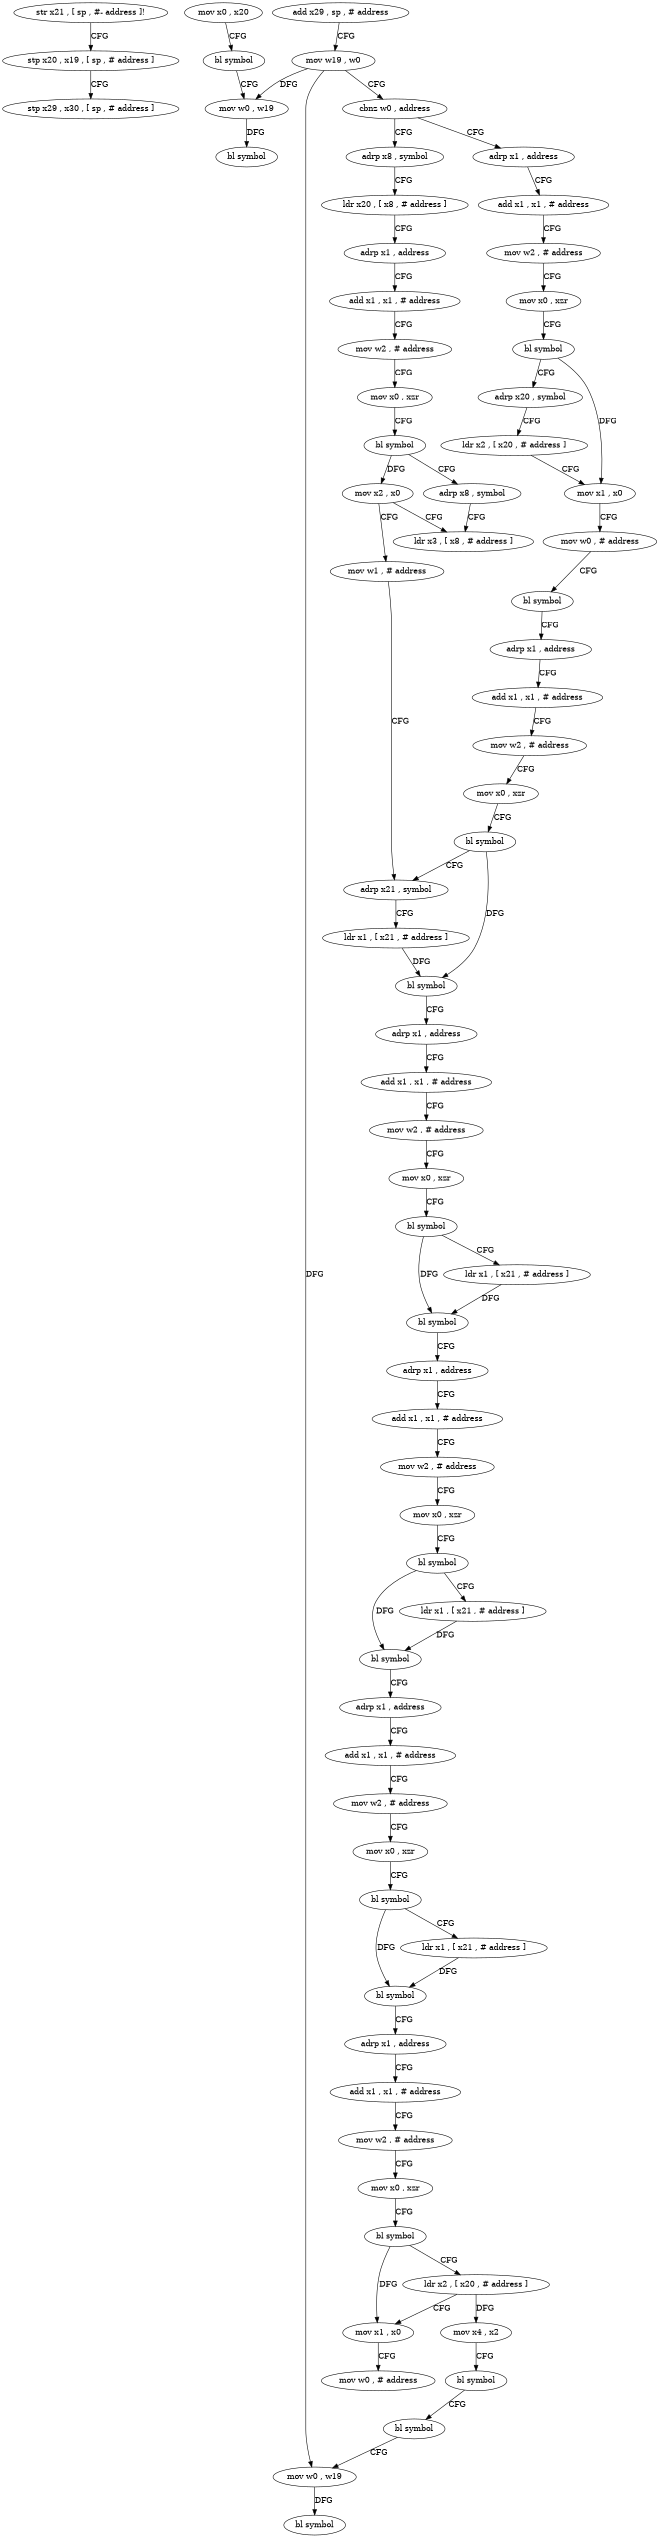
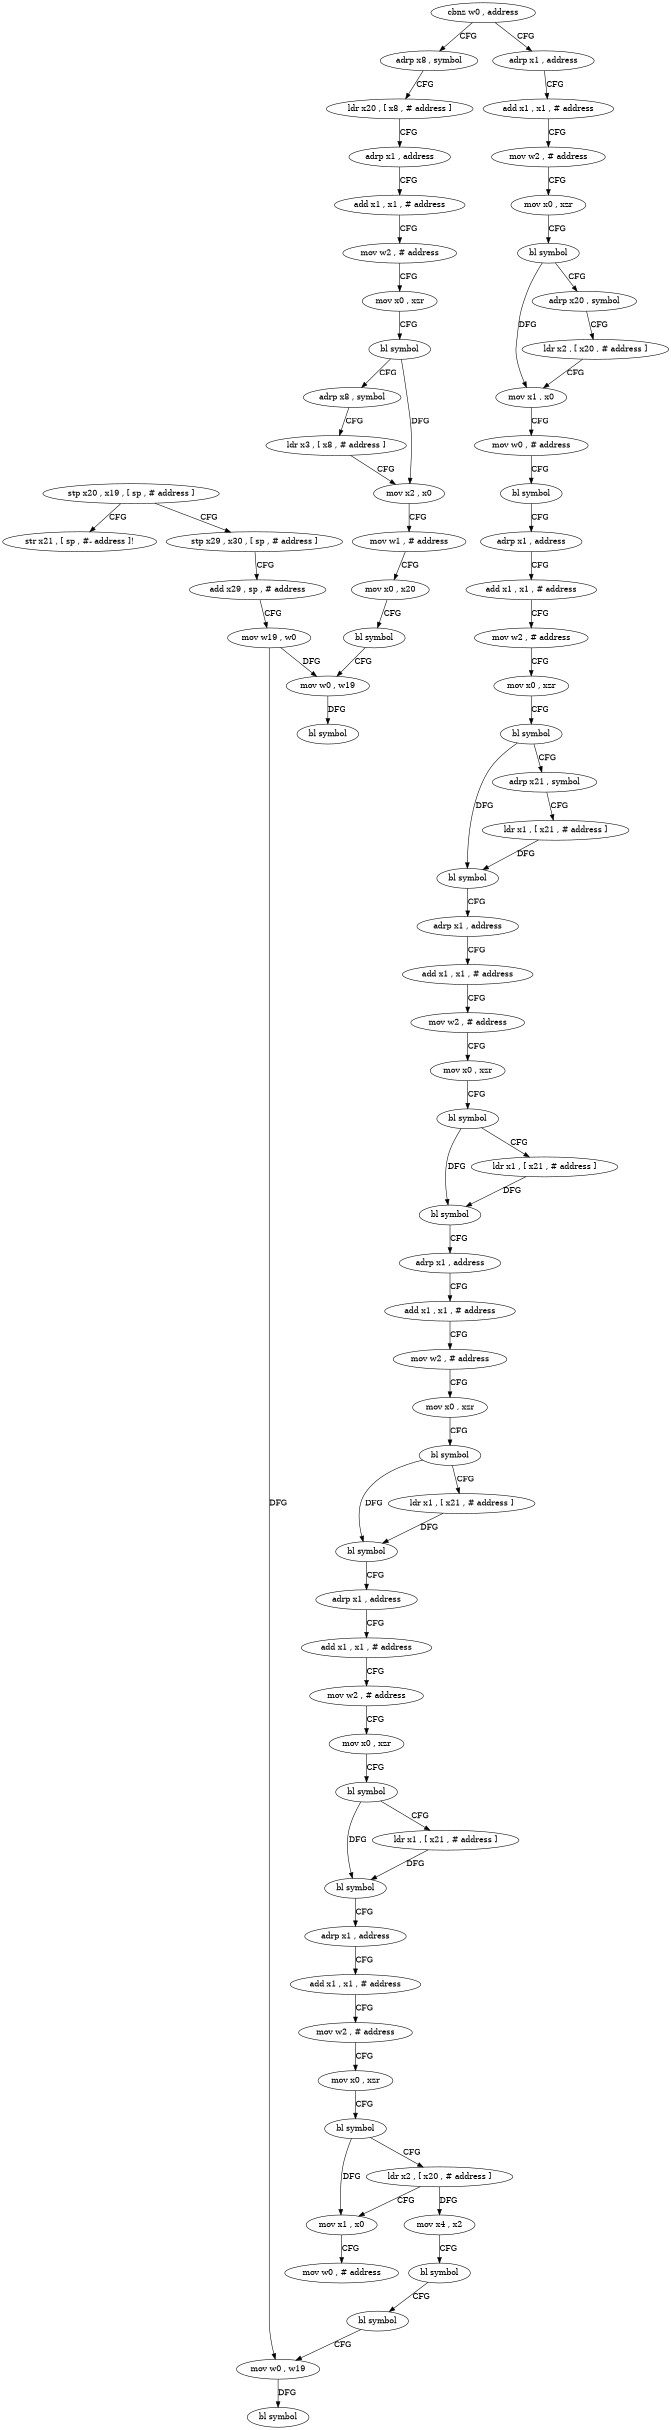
(91, 34) -> (107, 516)
(362, 83) -> none
(417, 516) -> (371, 468)
none -> (256, 563)
(391, 728) -> (401, 563)
